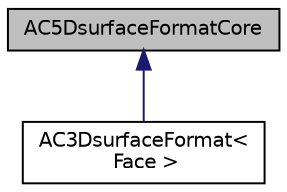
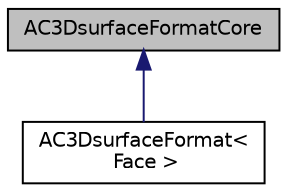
(144, 30) -> (144, 30)
